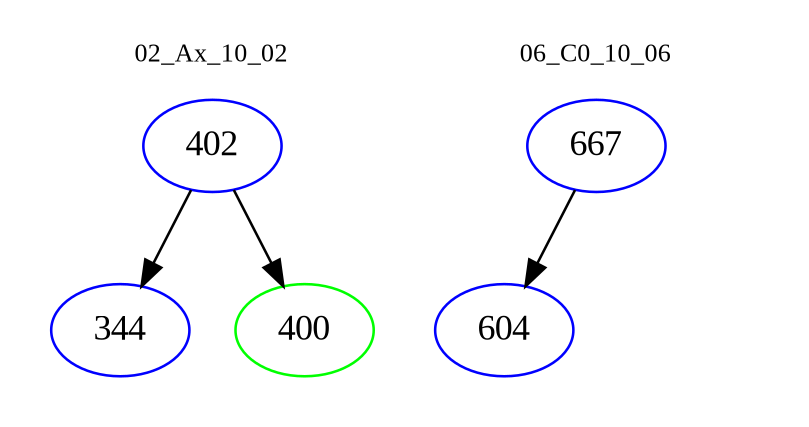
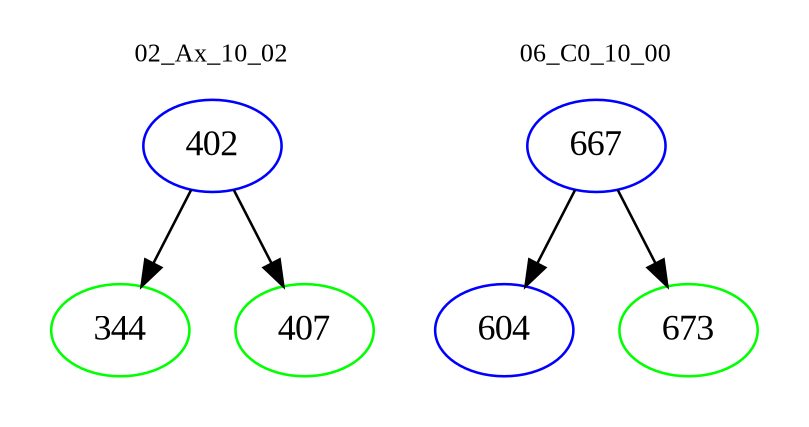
(596, 55) -> (596, 55)
(120, 330) -> (120, 330)
(305, 330) -> (305, 330)
none -> (689, 330)
